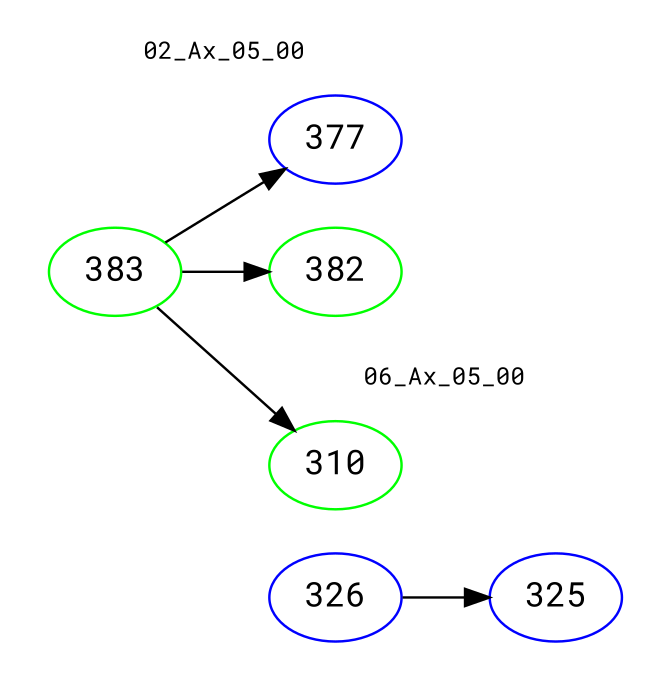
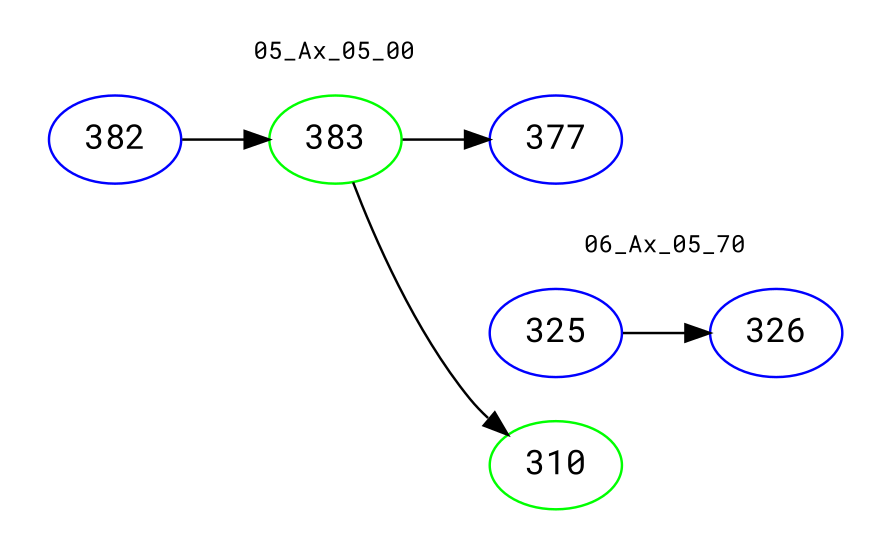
(225, 53) -> (335, 53)
(213, 272) -> (213, 140)
(335, 272) -> (115, 140)
(446, 378) -> (666, 246)
(434, 597) -> (654, 333)
